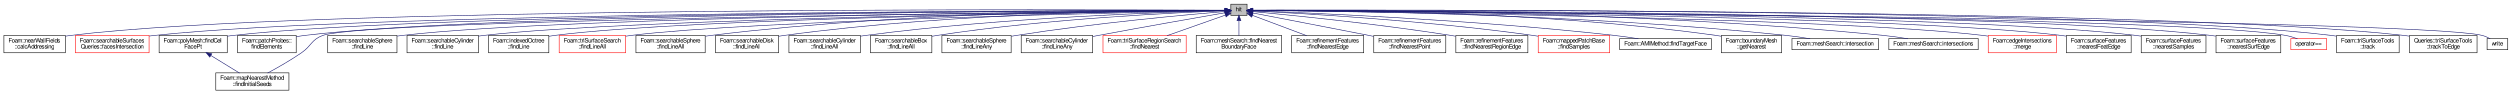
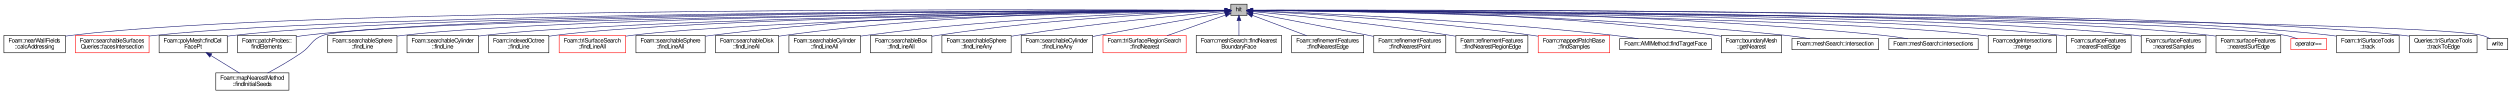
(2022, 44) -> (2022, 44)
